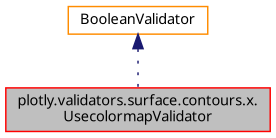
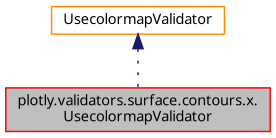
(138, 20) -> (138, 20)
